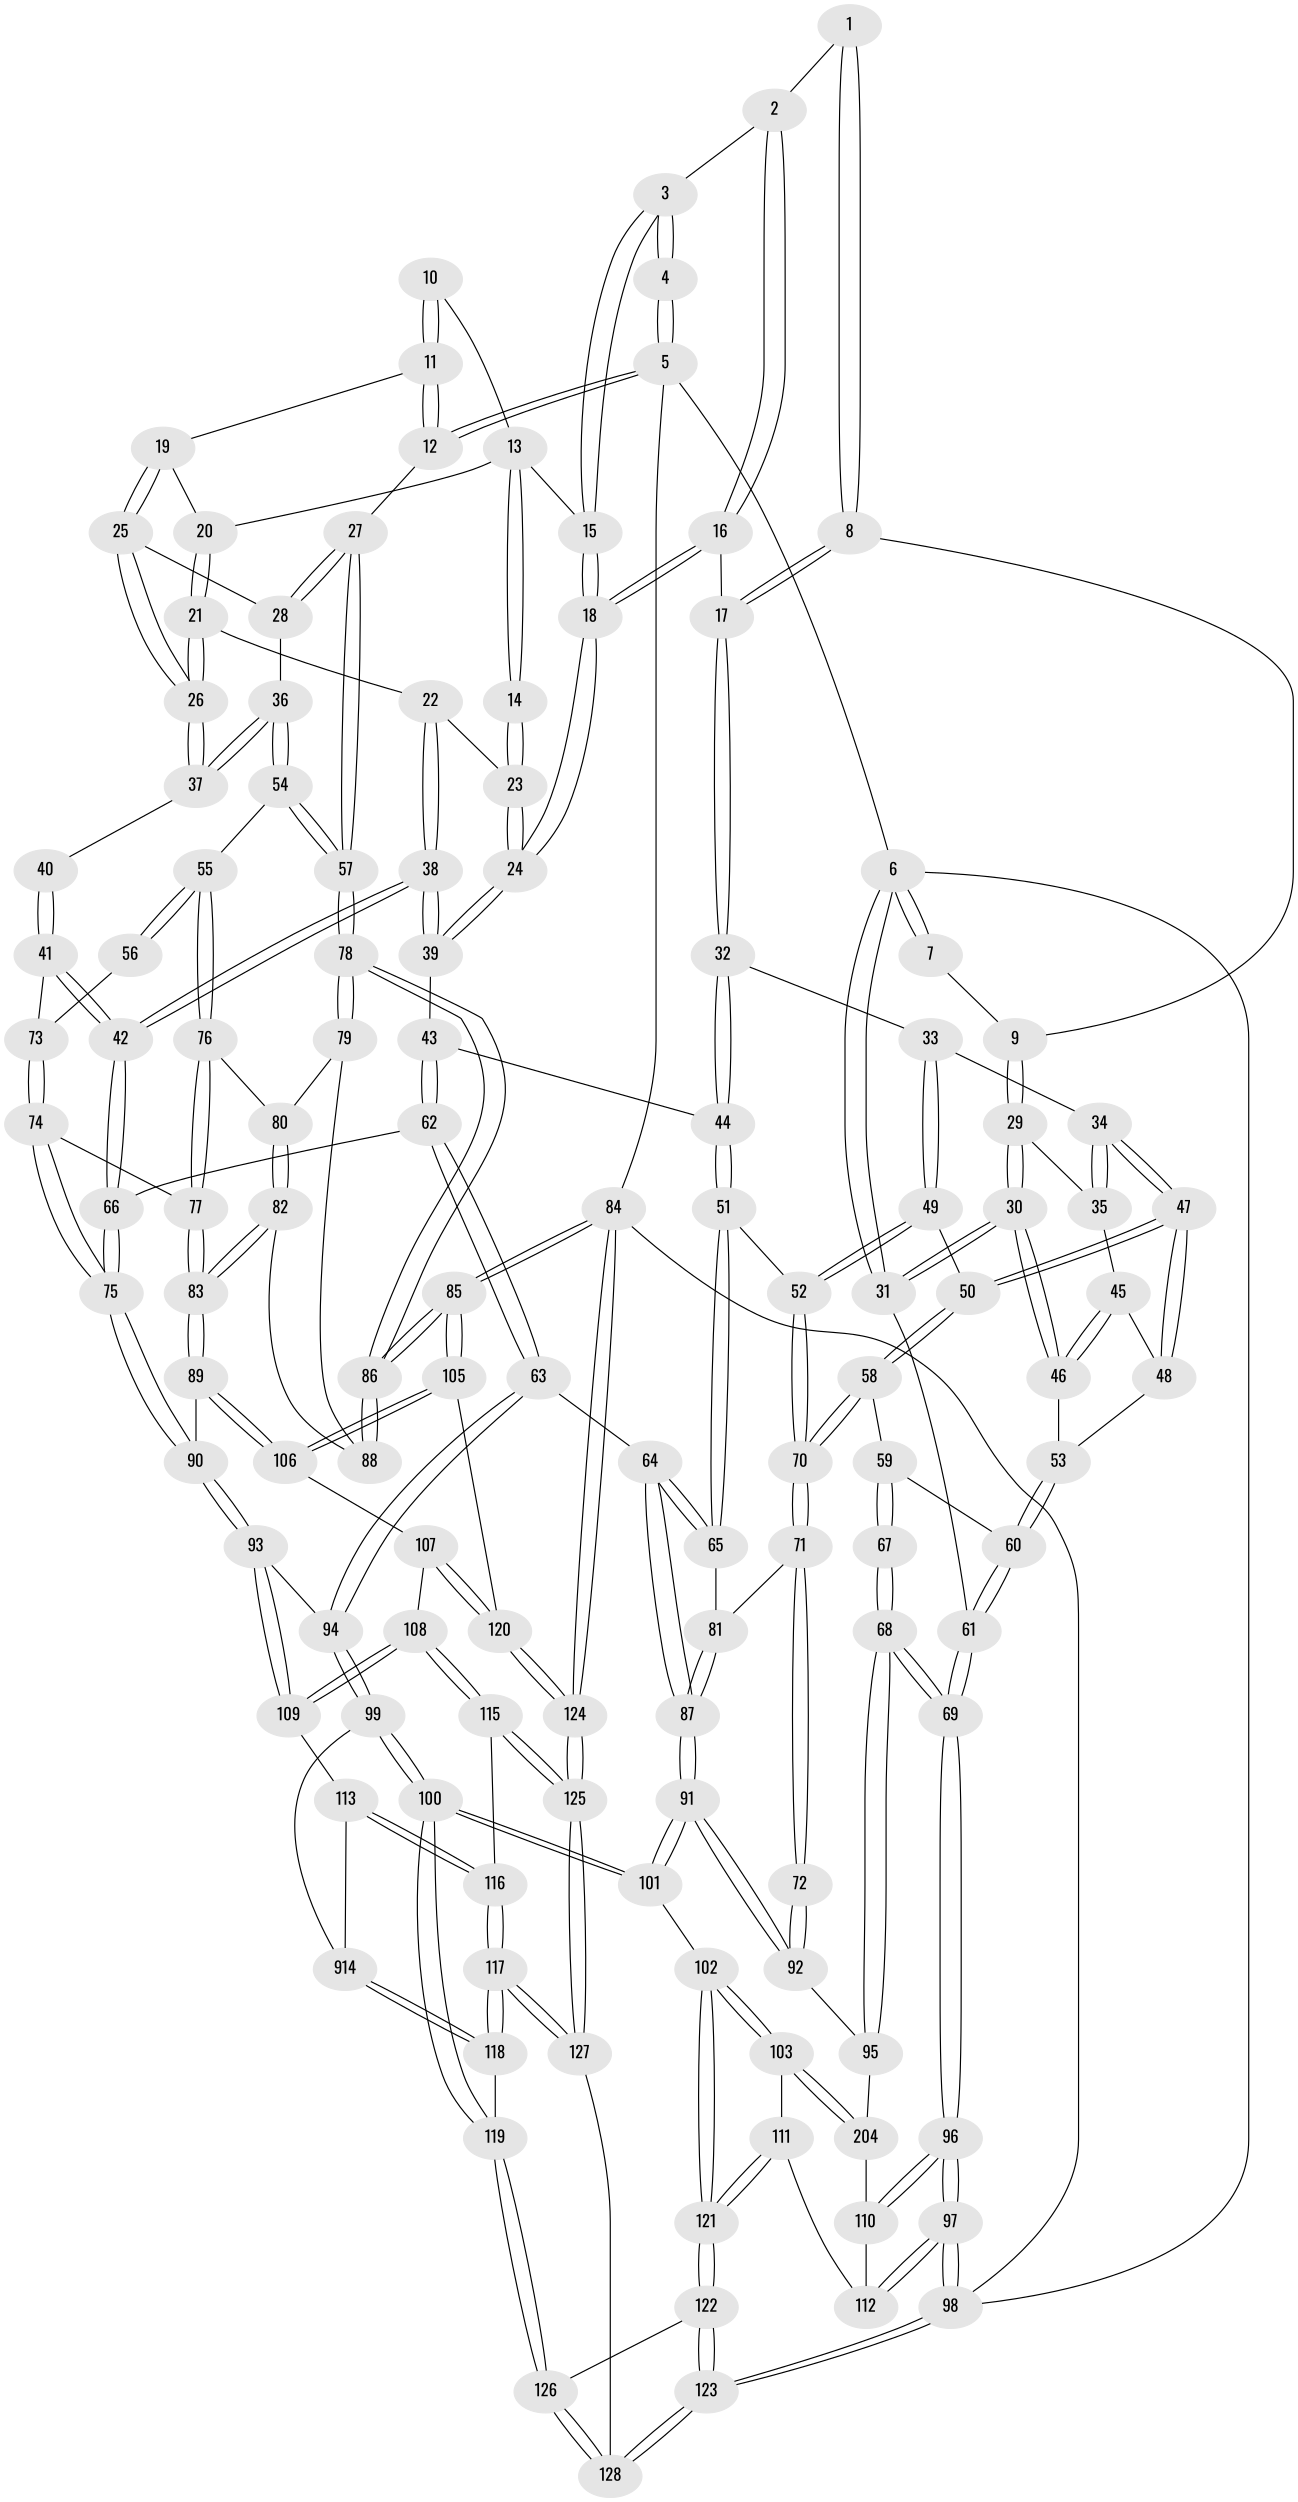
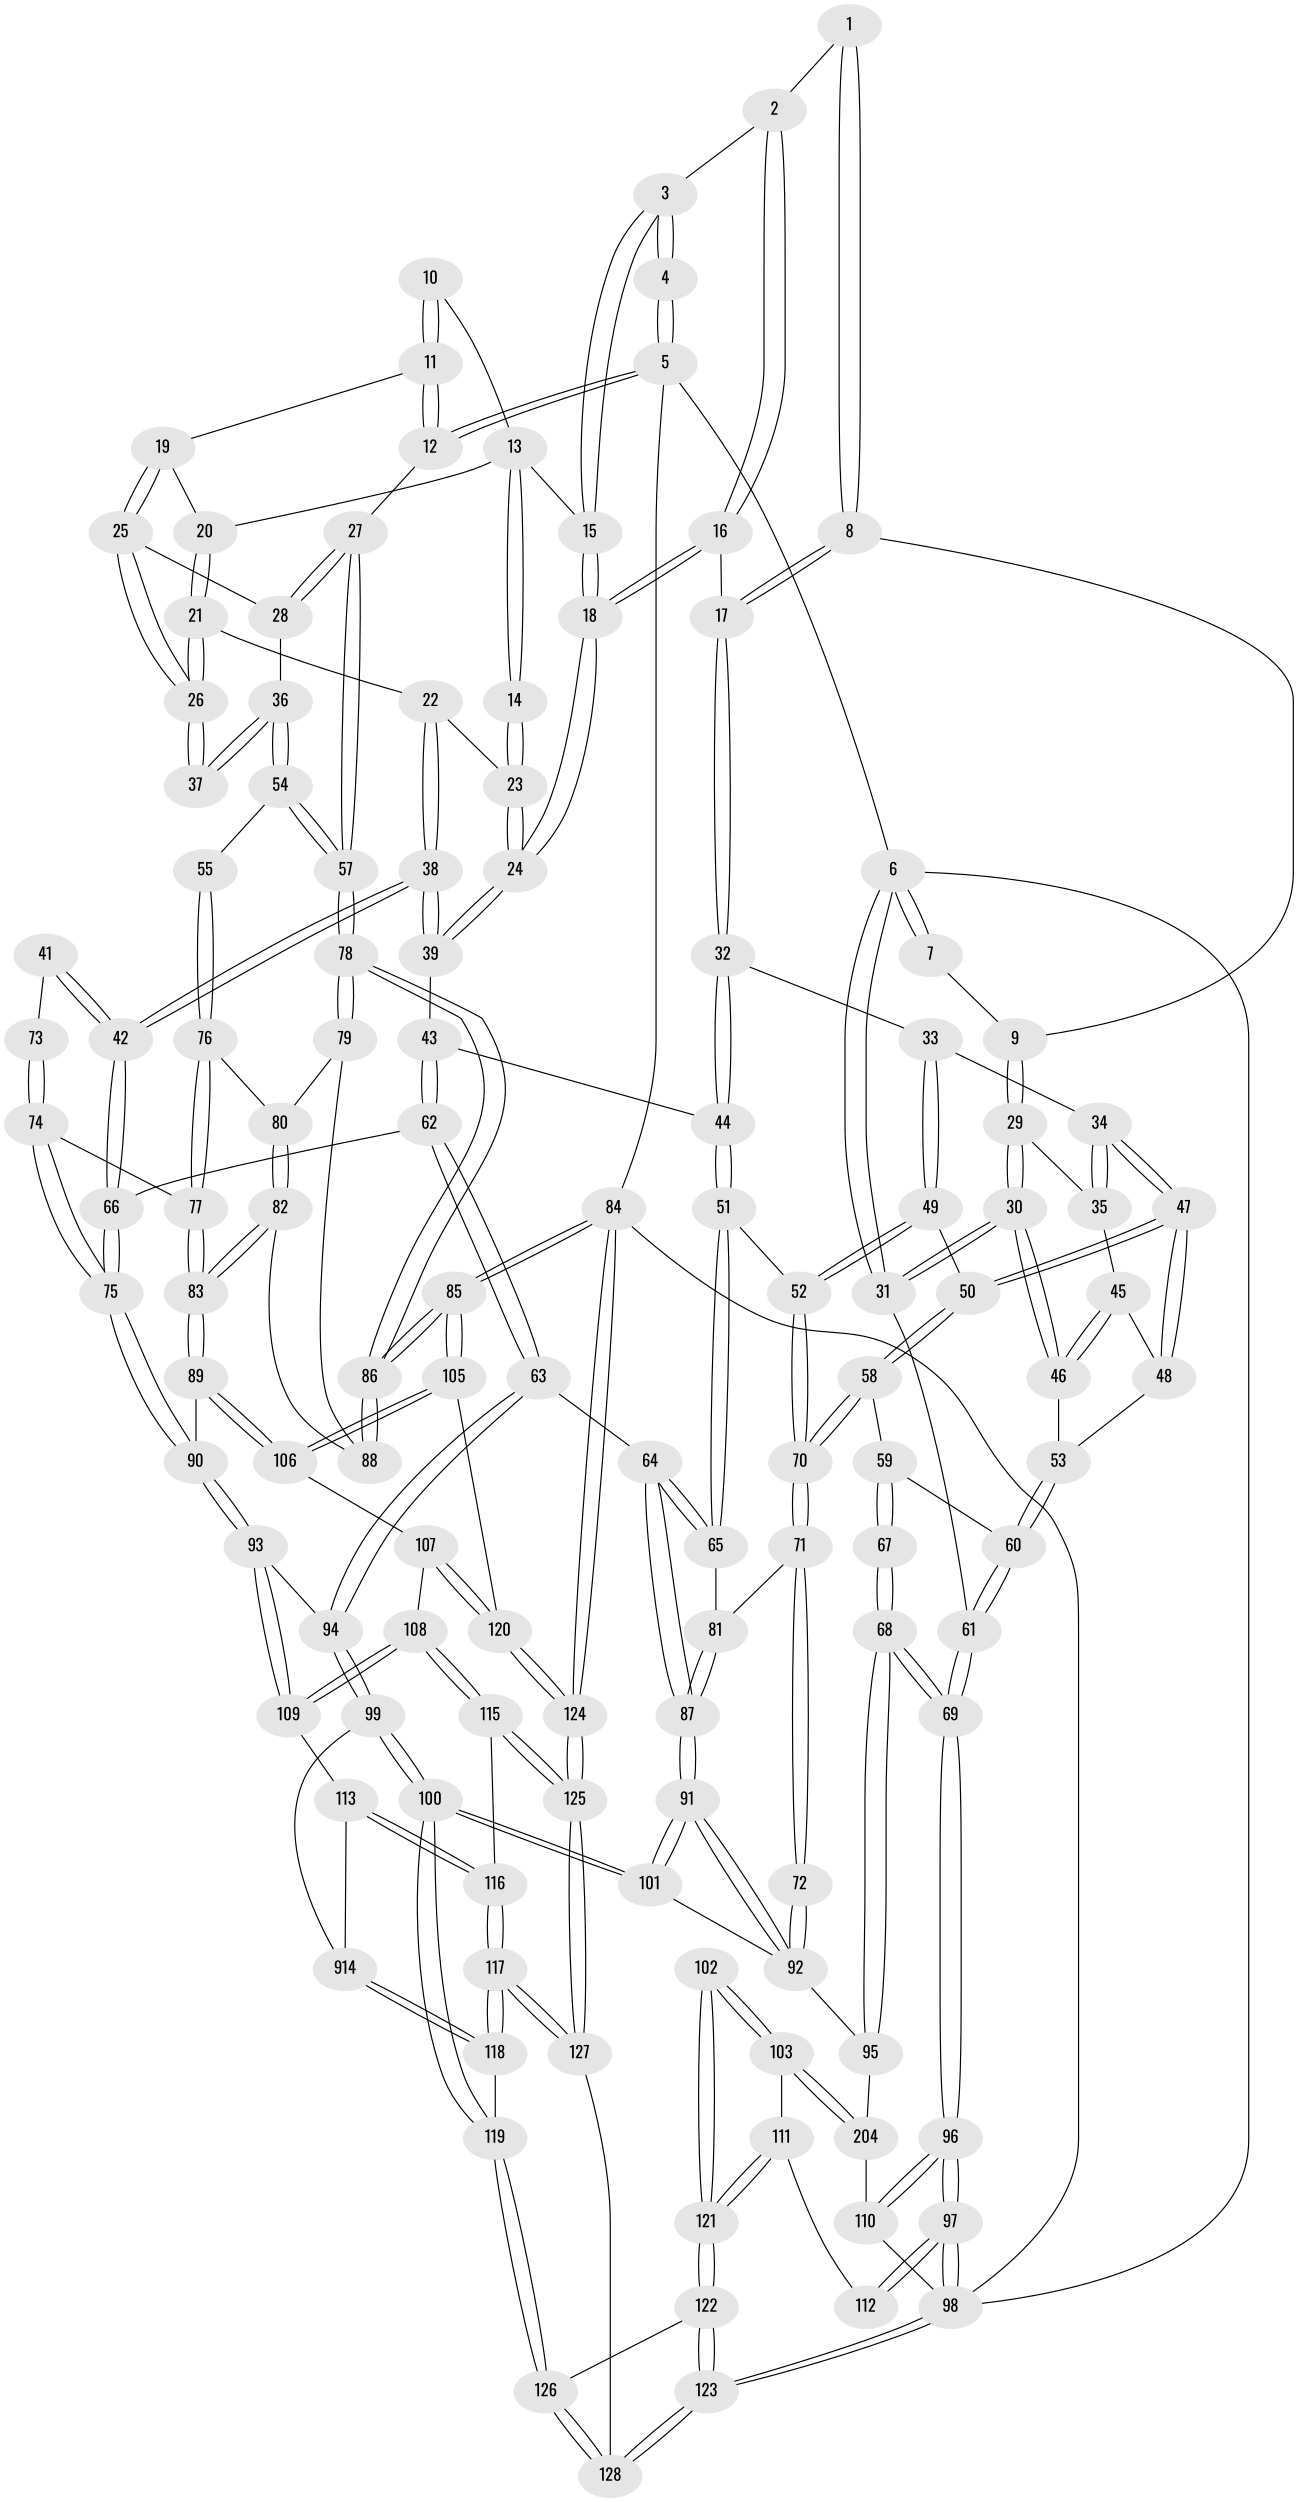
(46, 871) -> none
(130, 955) -> none
(678, 1927) -> (723, 1927)
(866, 2265) -> (898, 2255)
